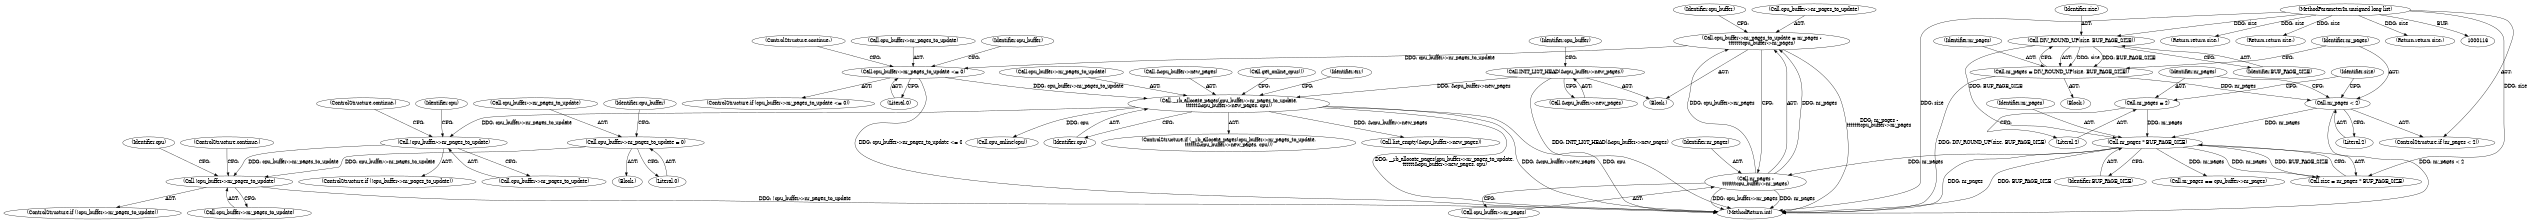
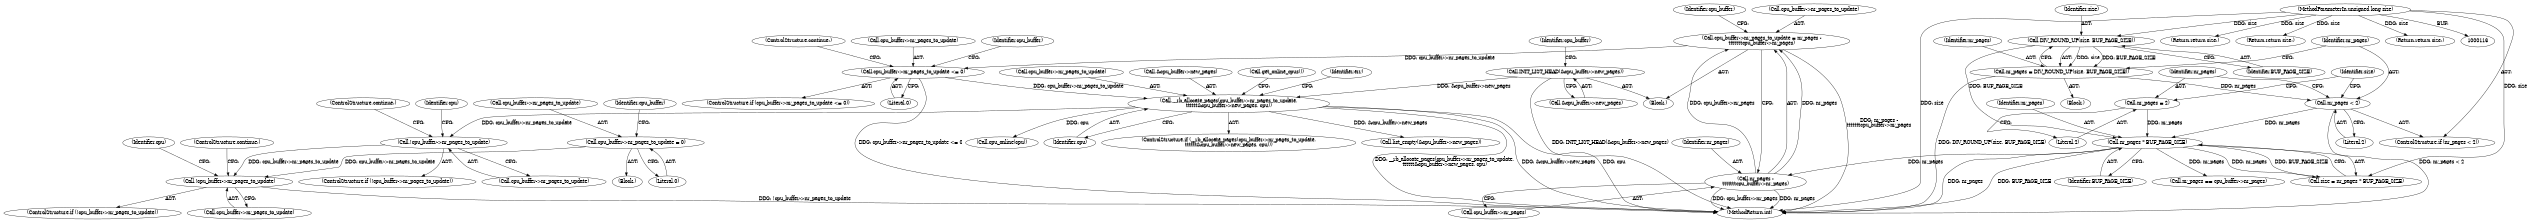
(2345, 10) -> (2345, 10)
